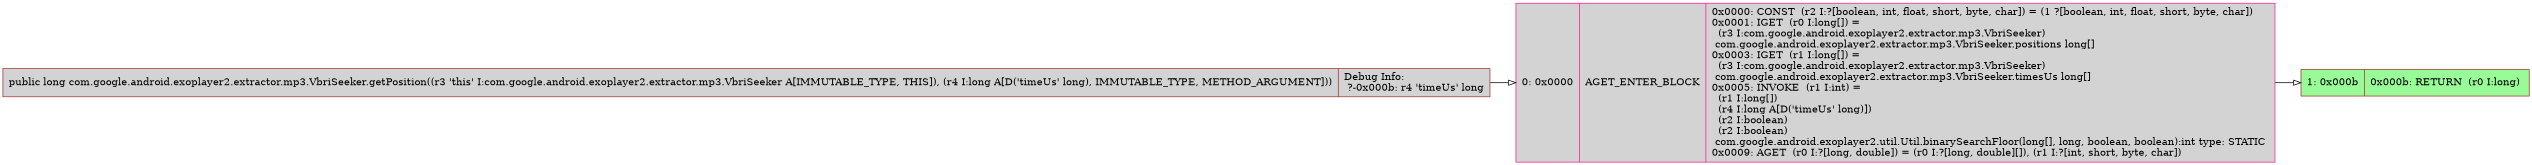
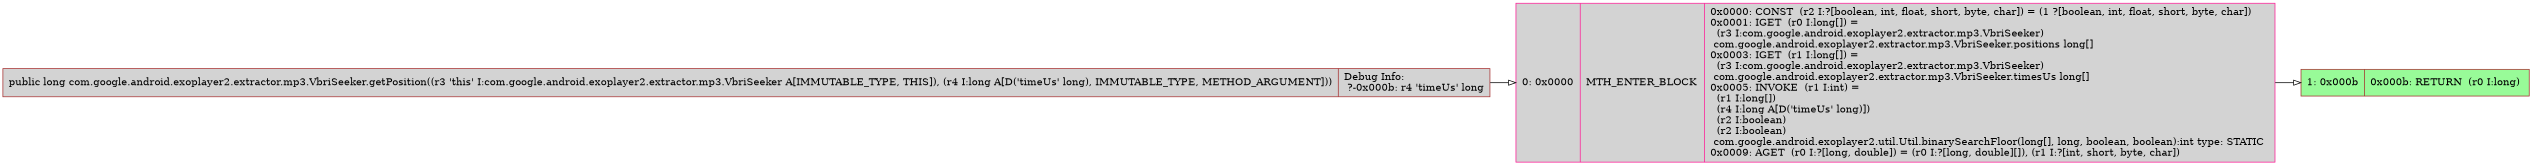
(1643, 82) -> (1642, 82)
